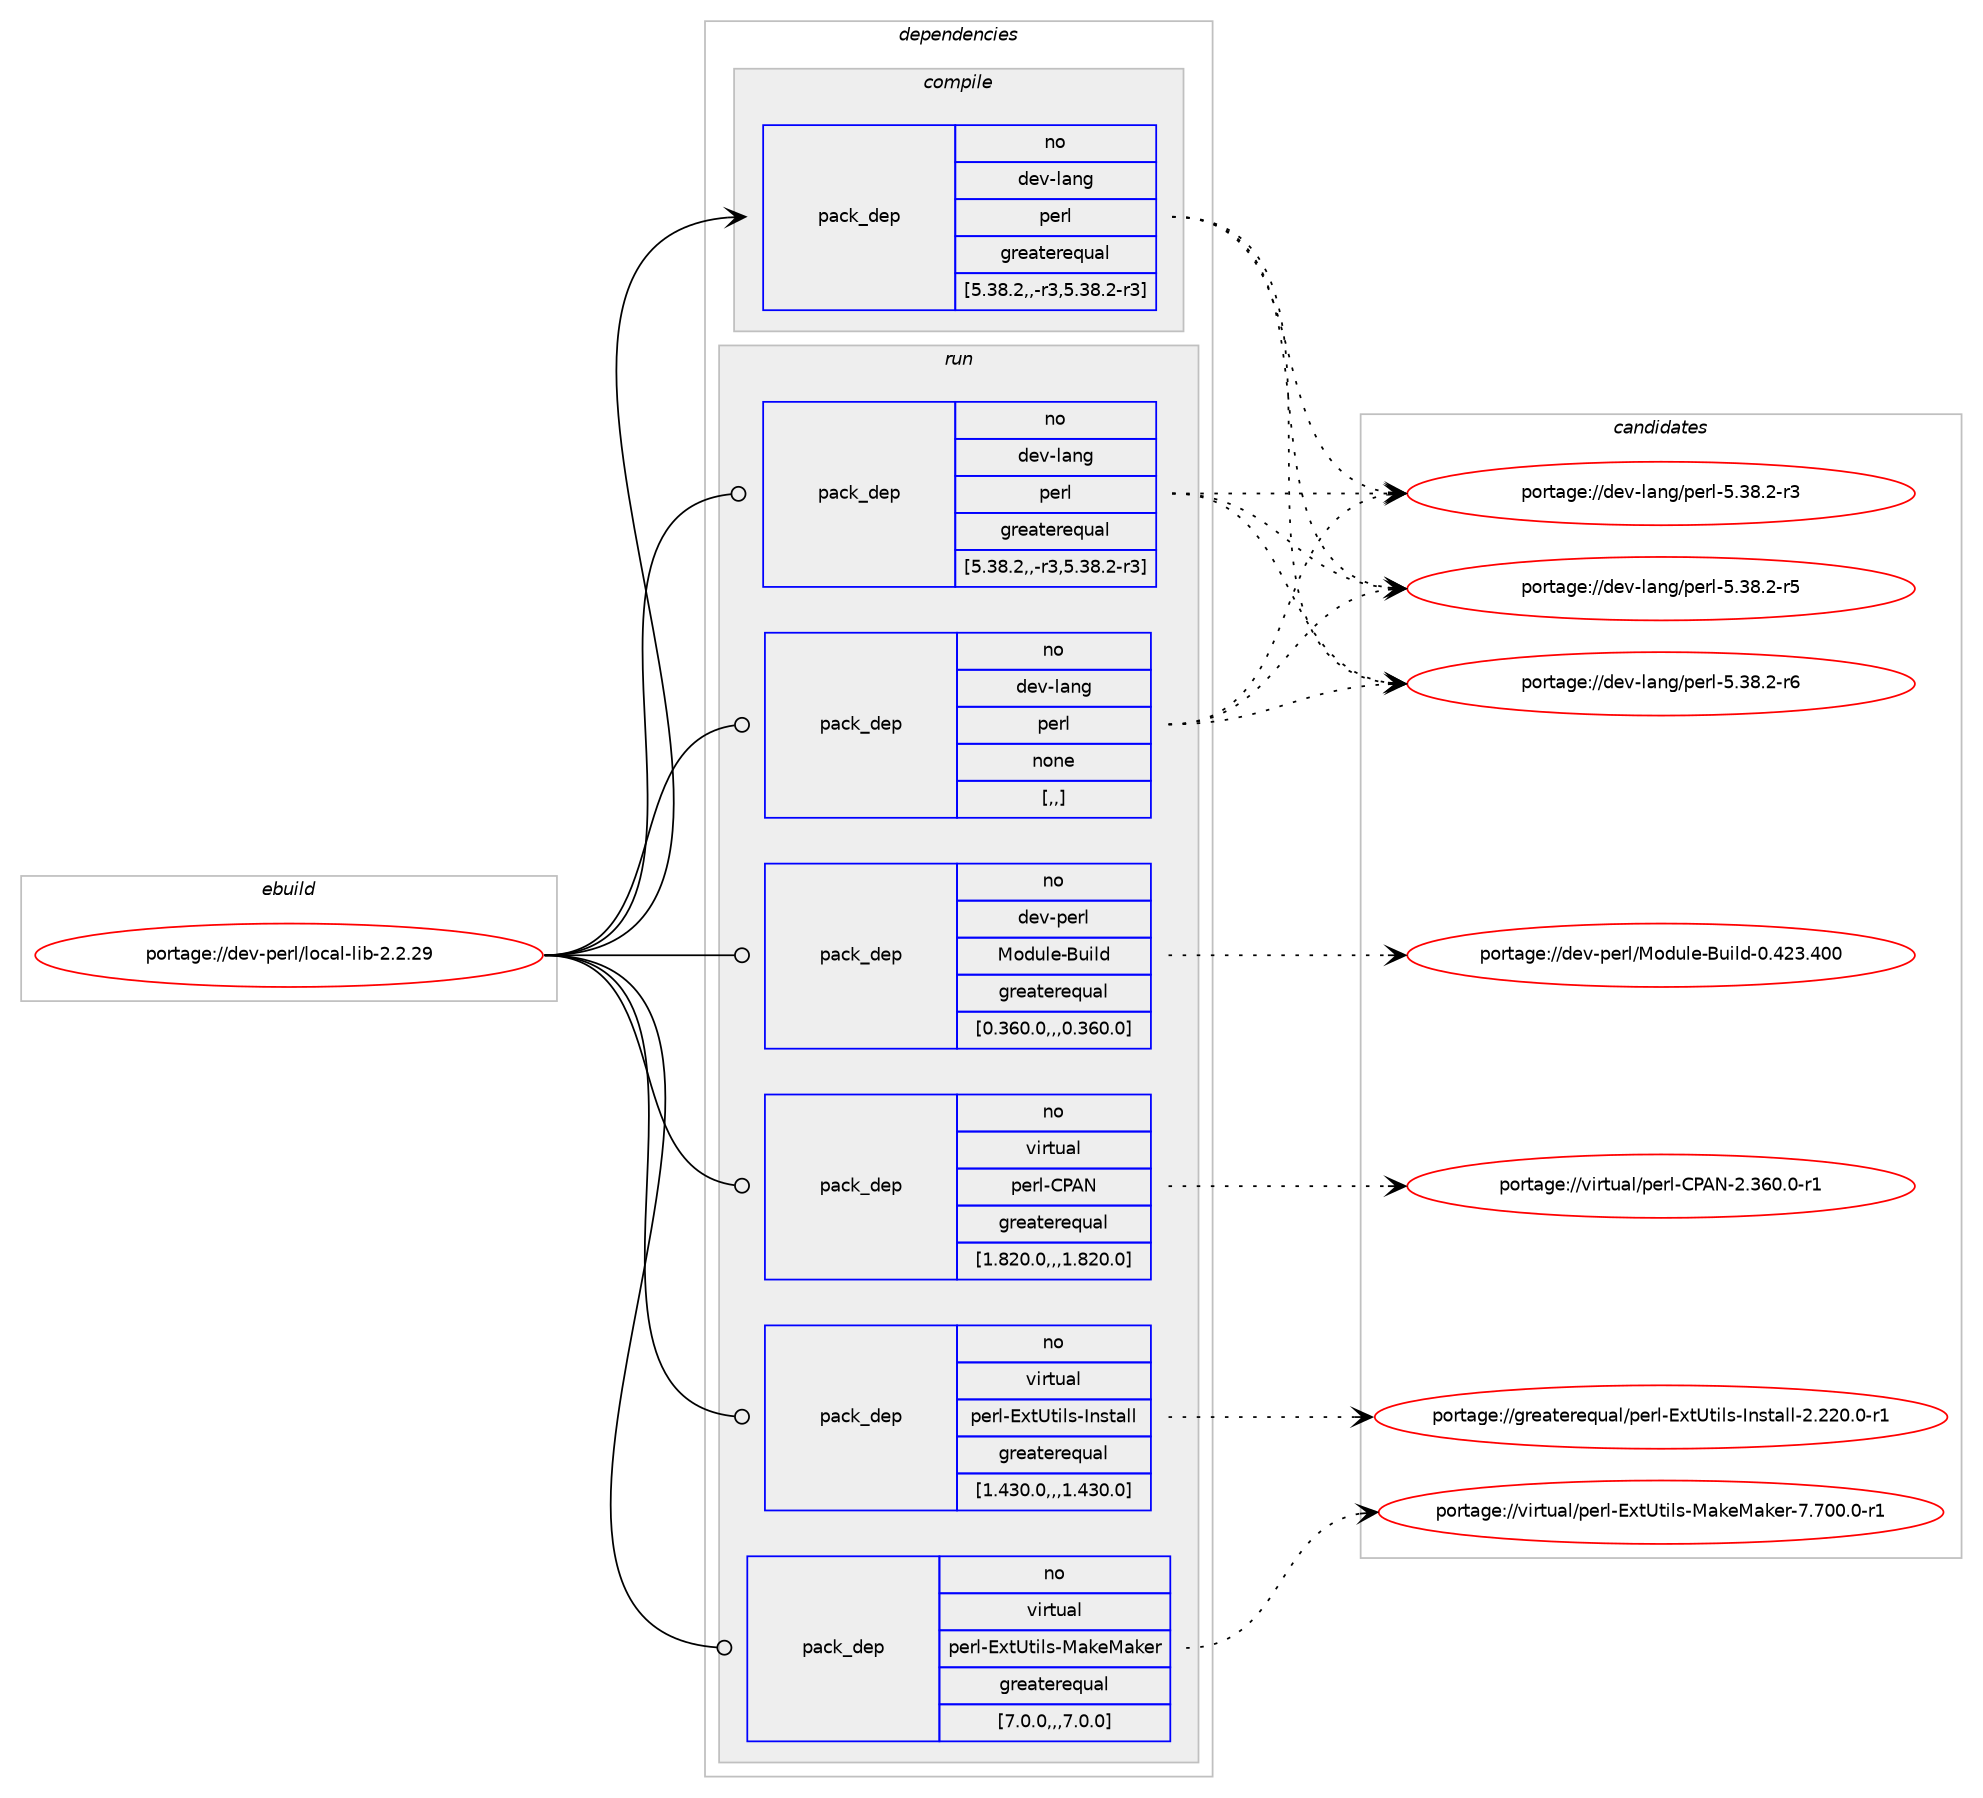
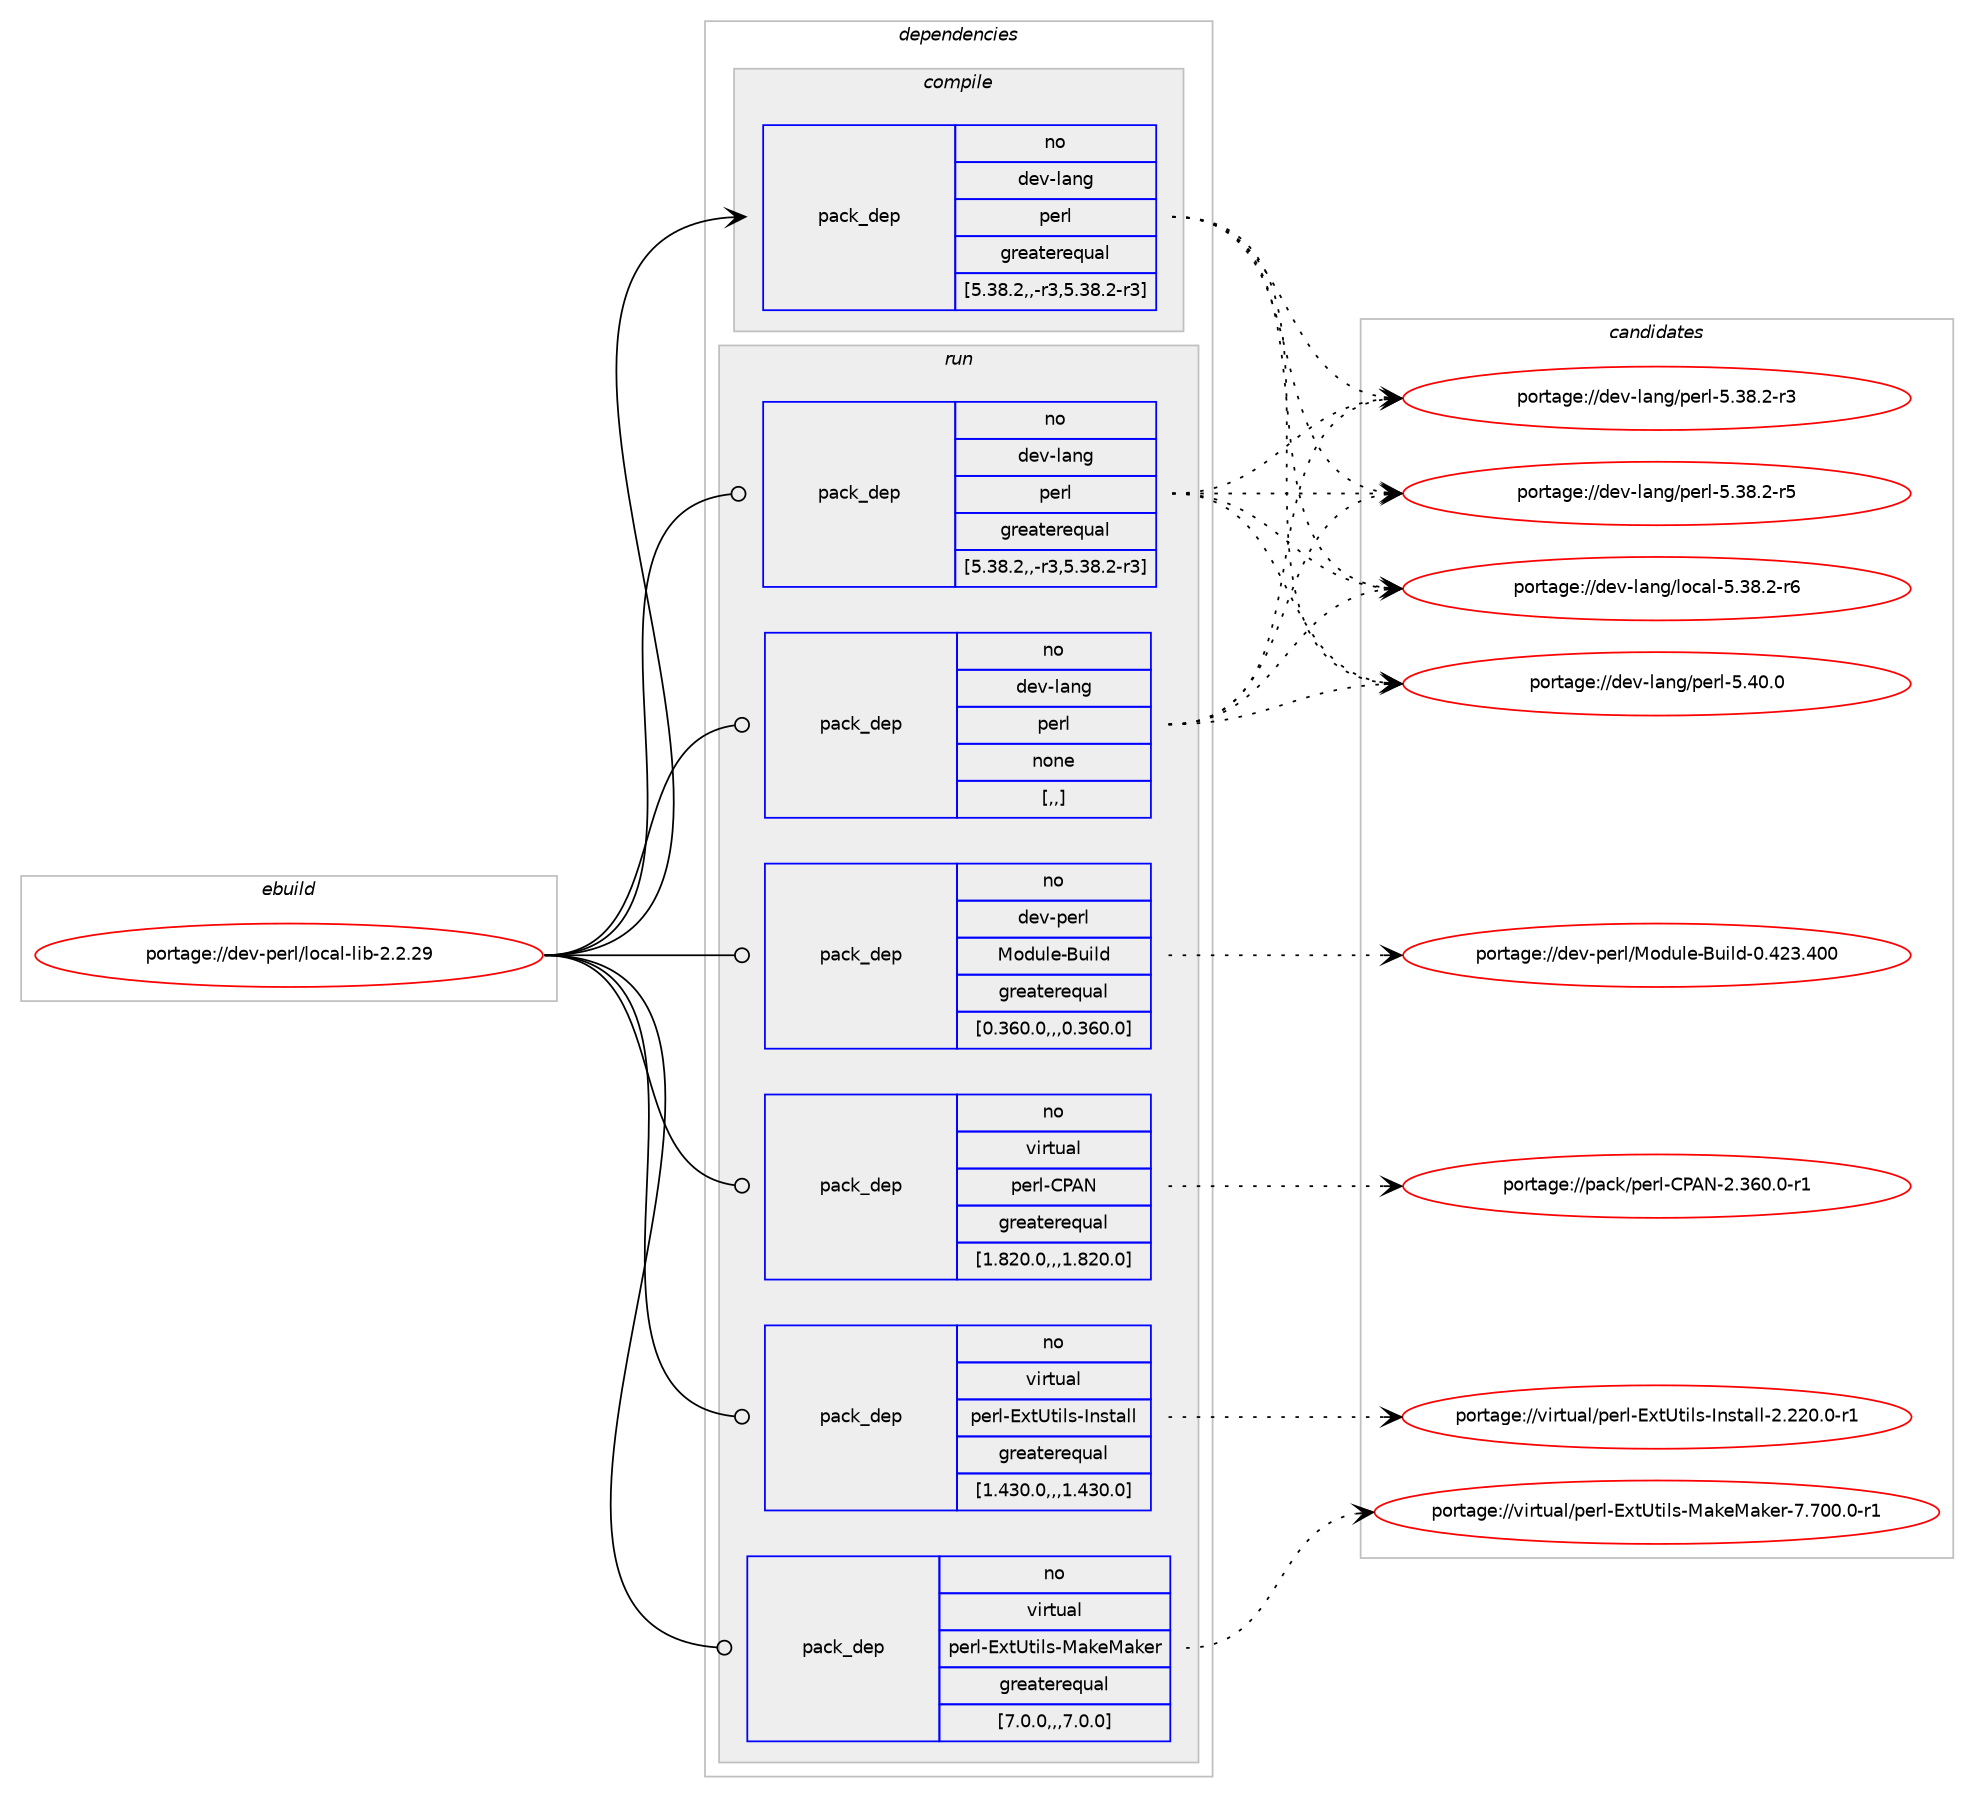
none -> (1657, 684)
(1661, 684) -> (1657, 589)
(1661, 1186) -> (1657, 1186)
(1661, 1417) -> (1657, 1417)
